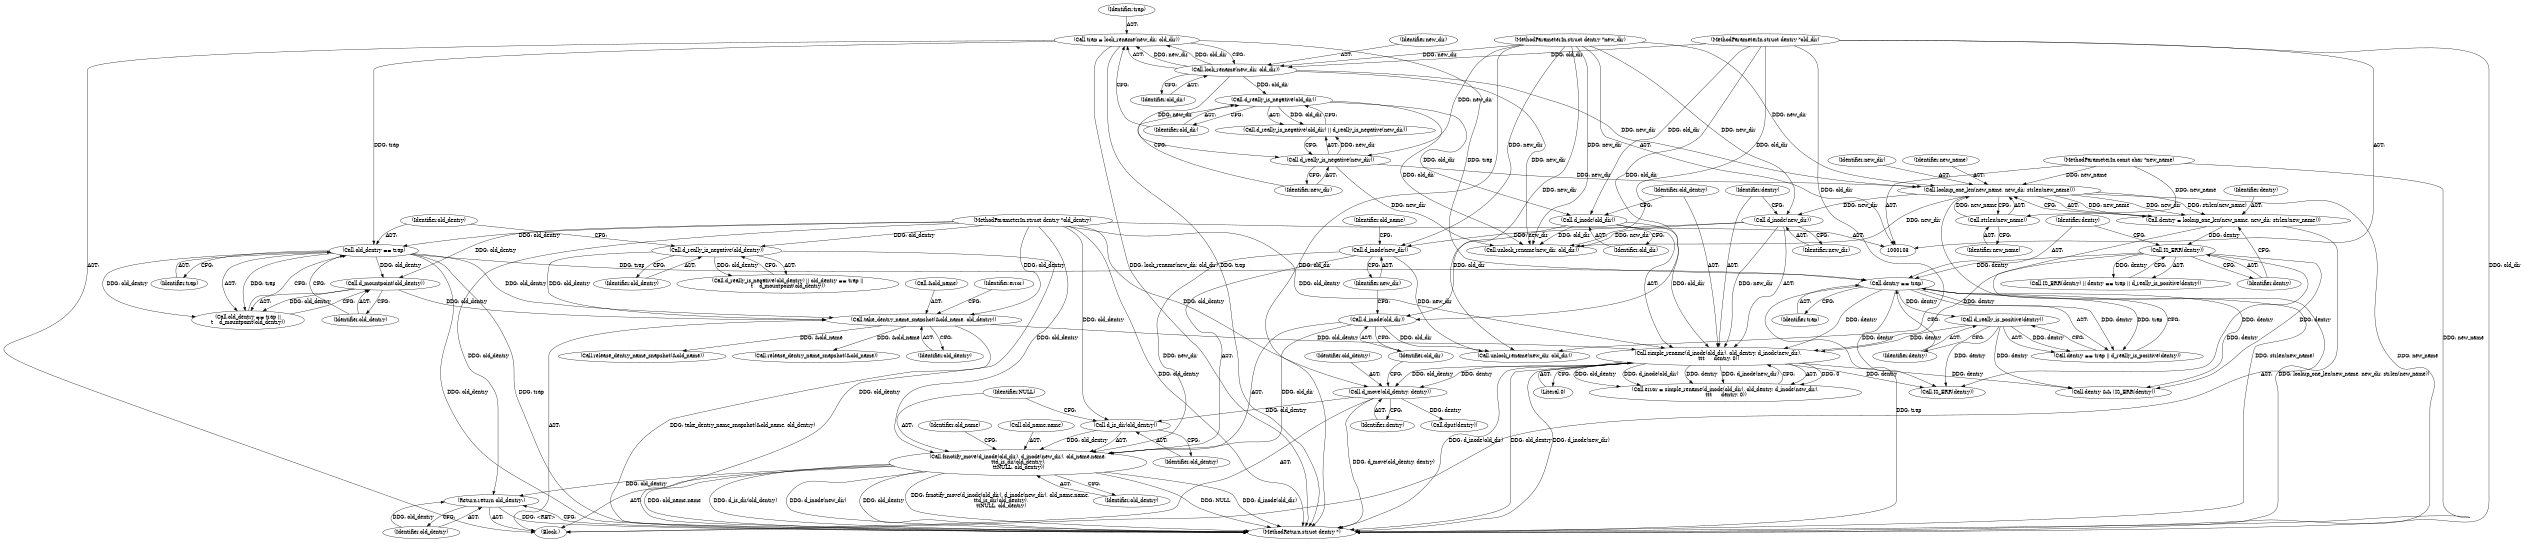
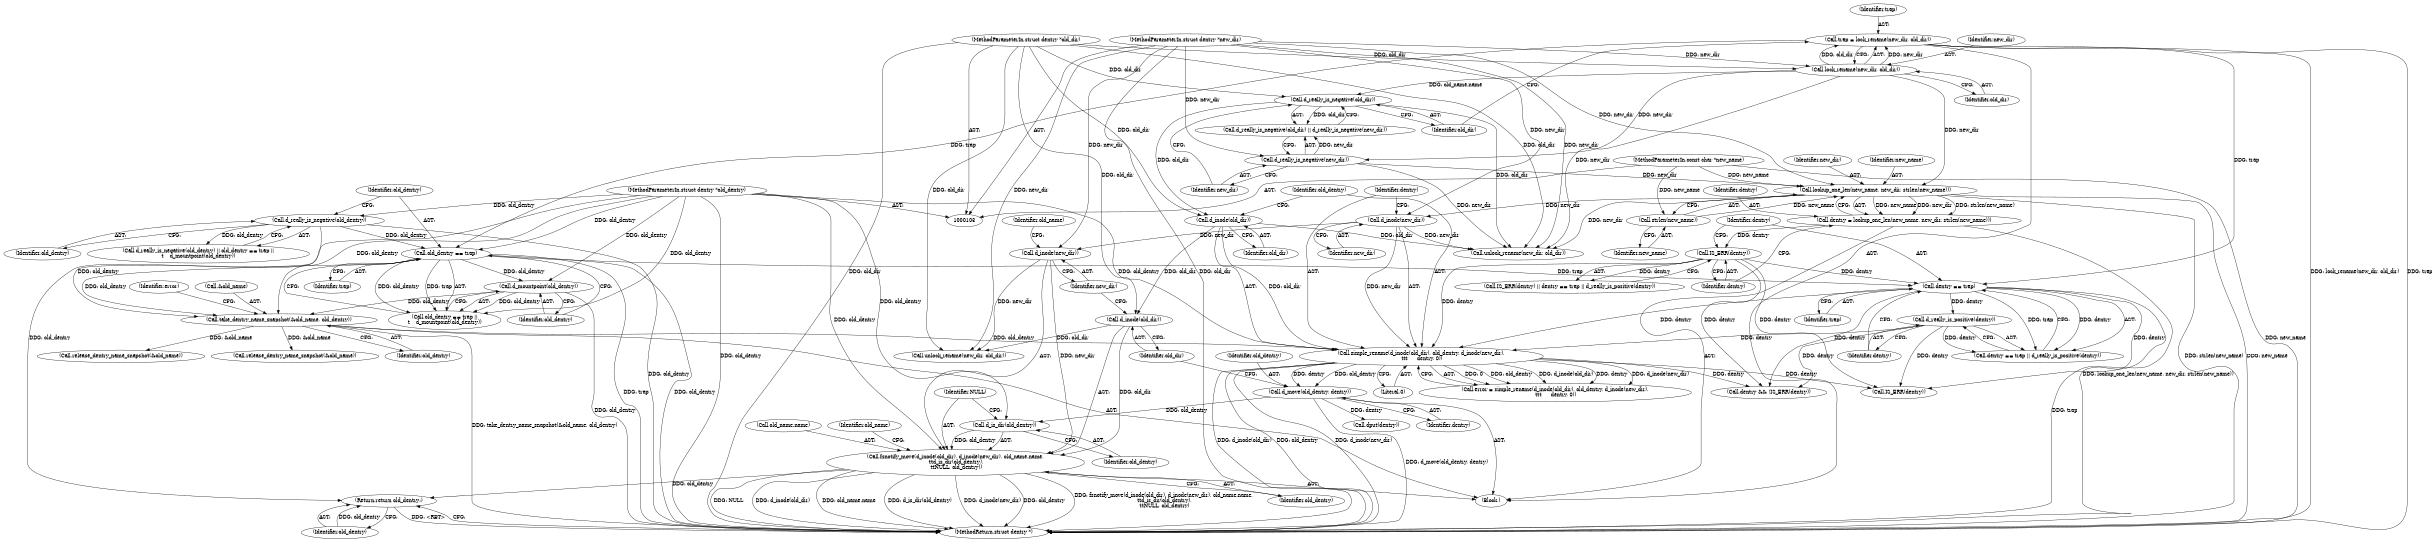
none -> (1156, 84)
(1273, 85) -> (1456, 85)
none -> (381, 237)
(1209, 317) -> (613, 294)
none -> (637, 520)
(504, 526) -> none
